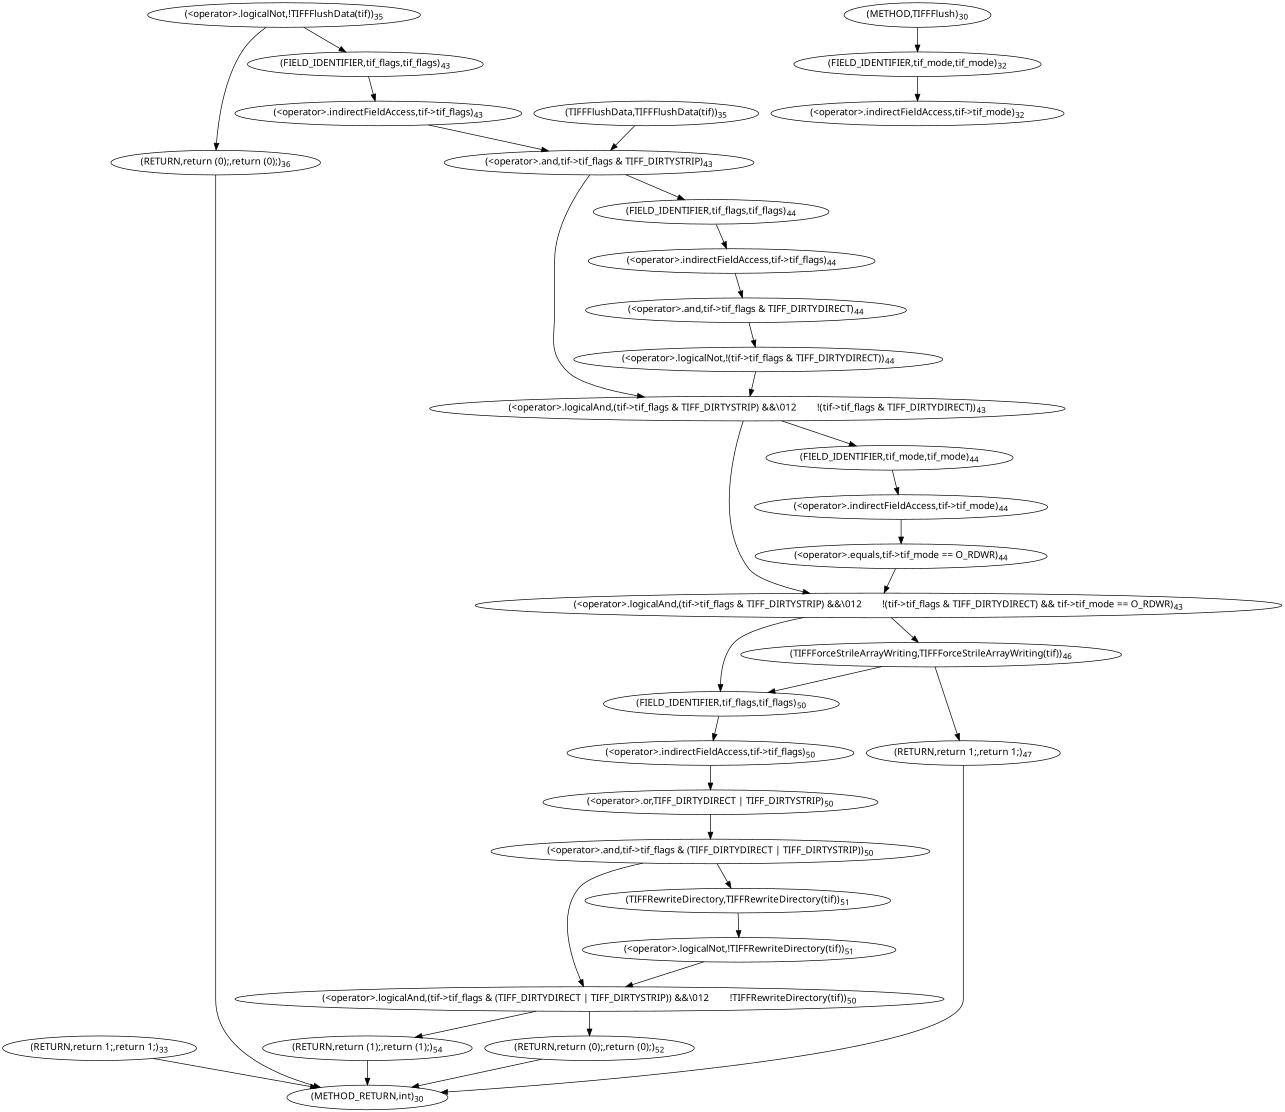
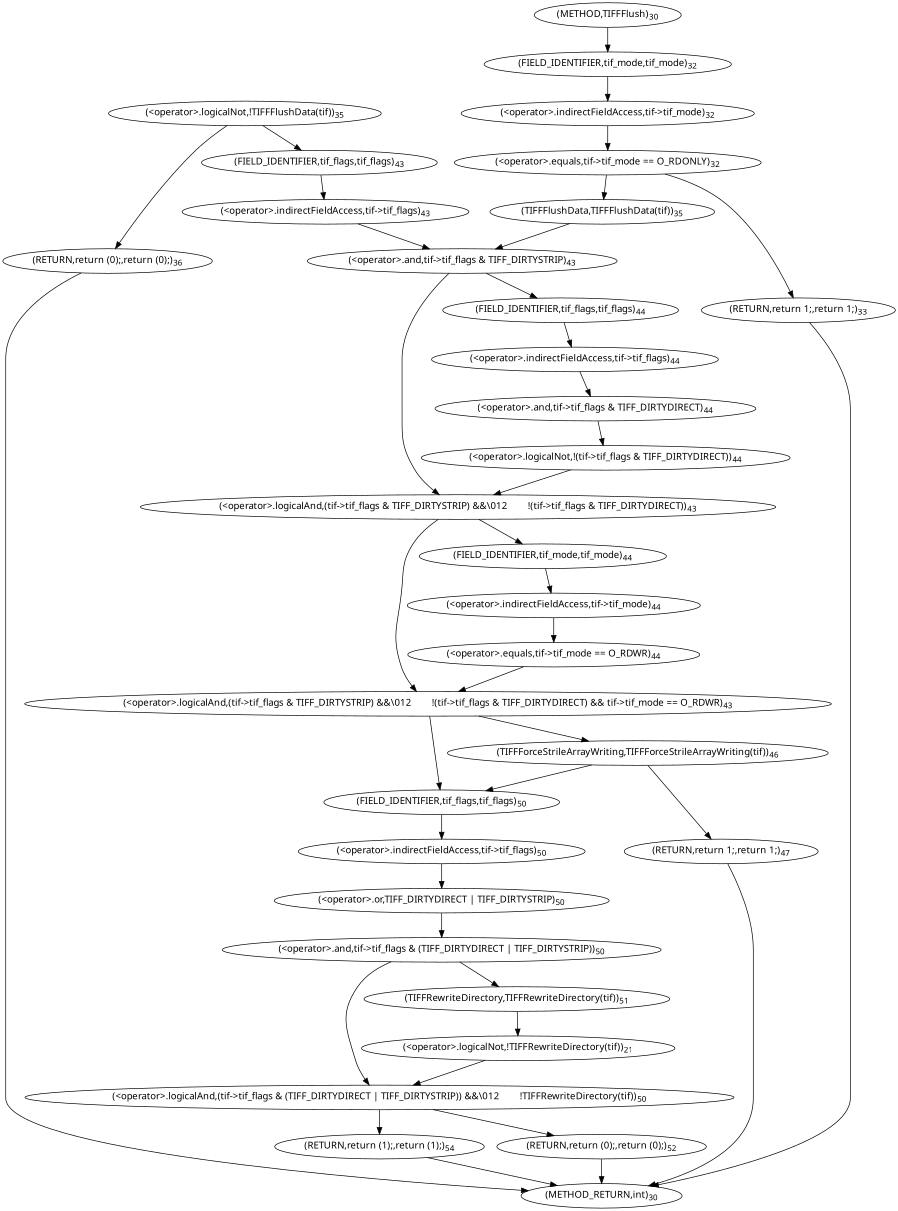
none -> (608, 163)
(850, 949) -> (629, 1047)
